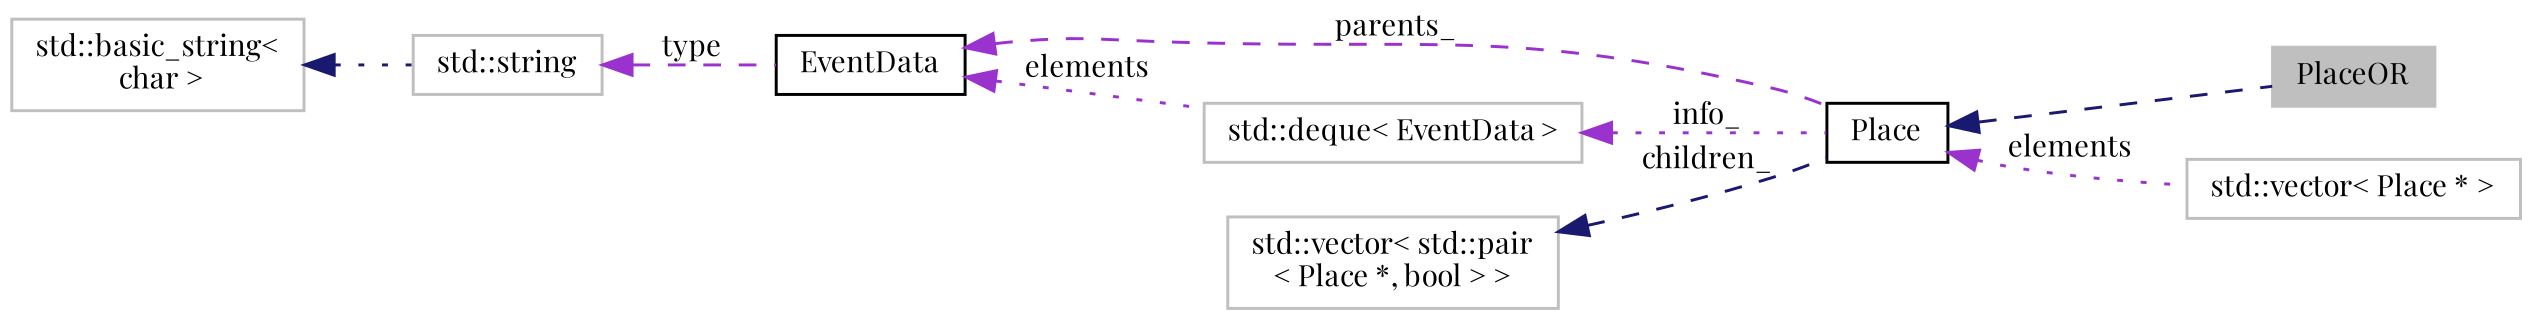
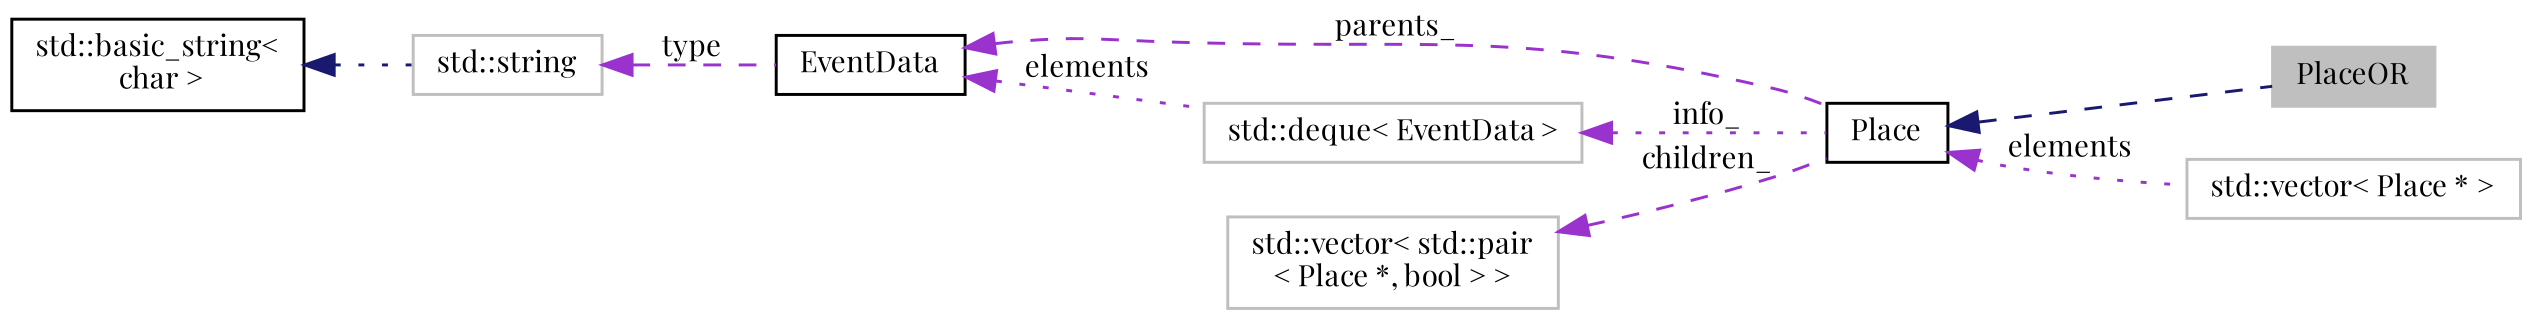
(158, 65) -> (158, 65)
(1708, 196) -> (1708, 196)
